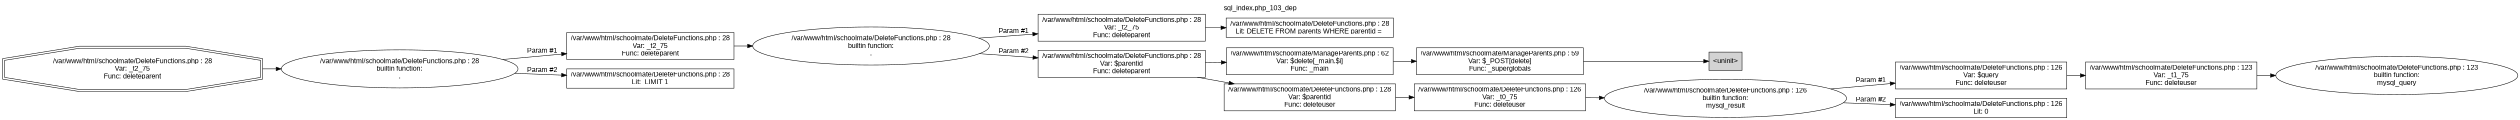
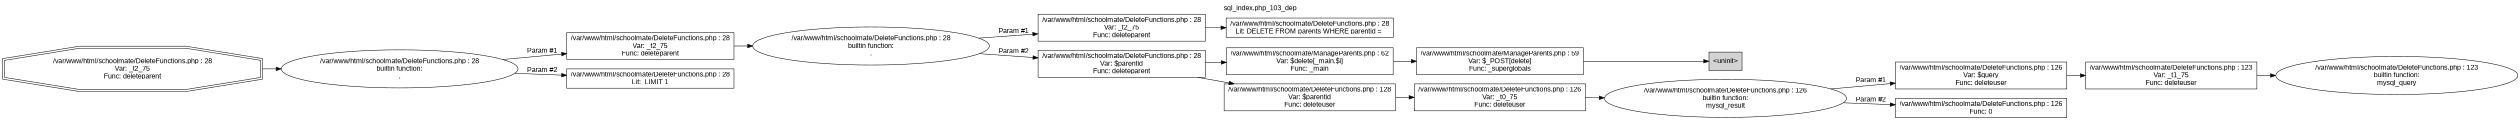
(1981, 108) -> (1981, 108)
